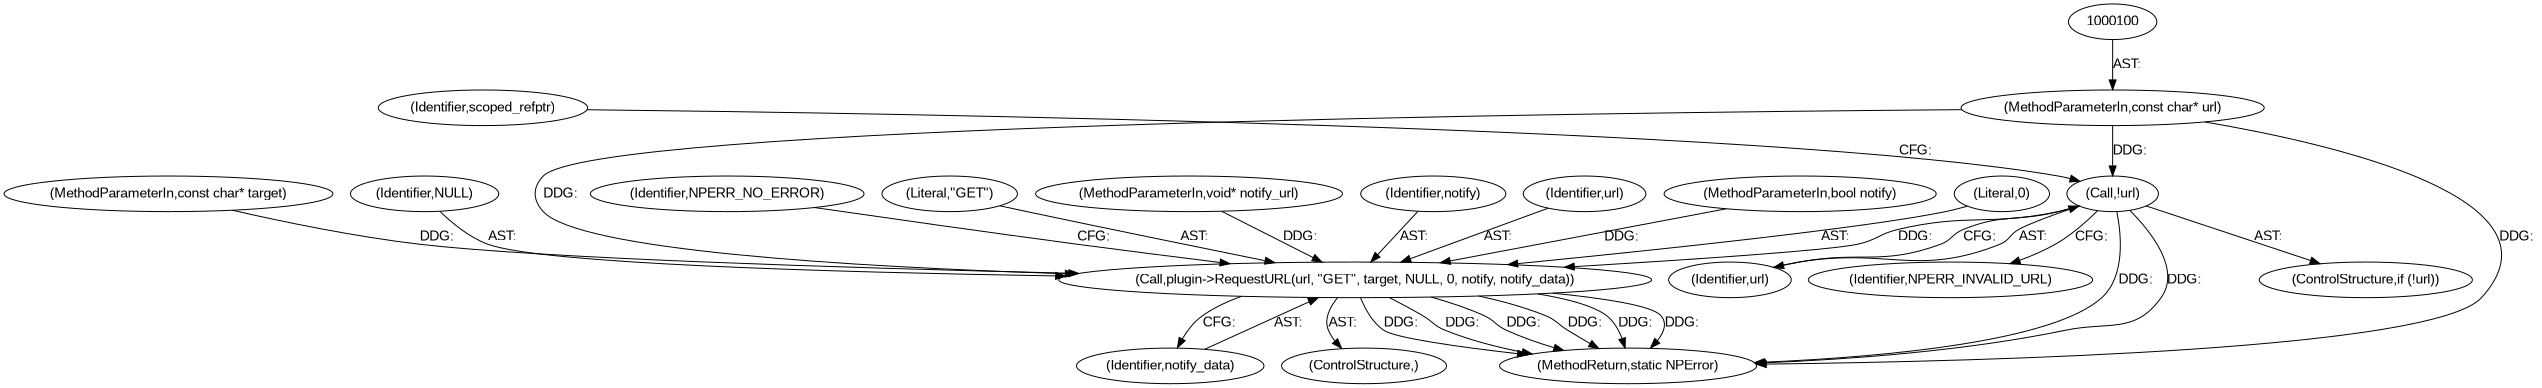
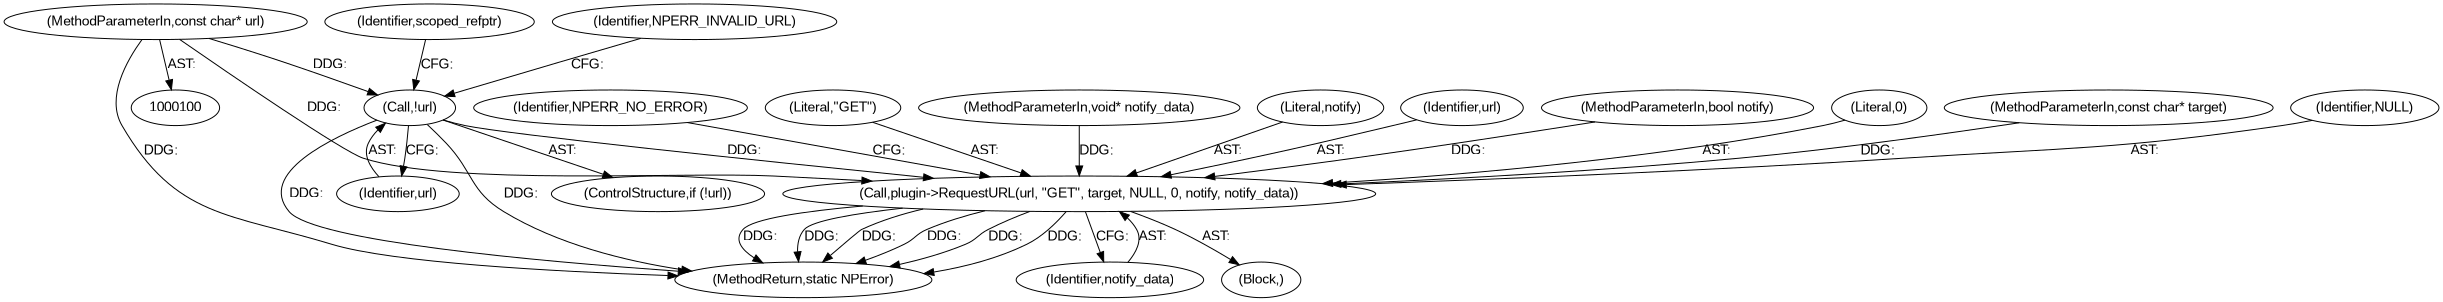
(2113, 60) -> (164, 60)
(1189, 194) -> (1079, 108)
(1433, 194) -> (1321, 108)
(2062, 240) -> (547, 66)
(1364, 366) -> (1261, 280)
